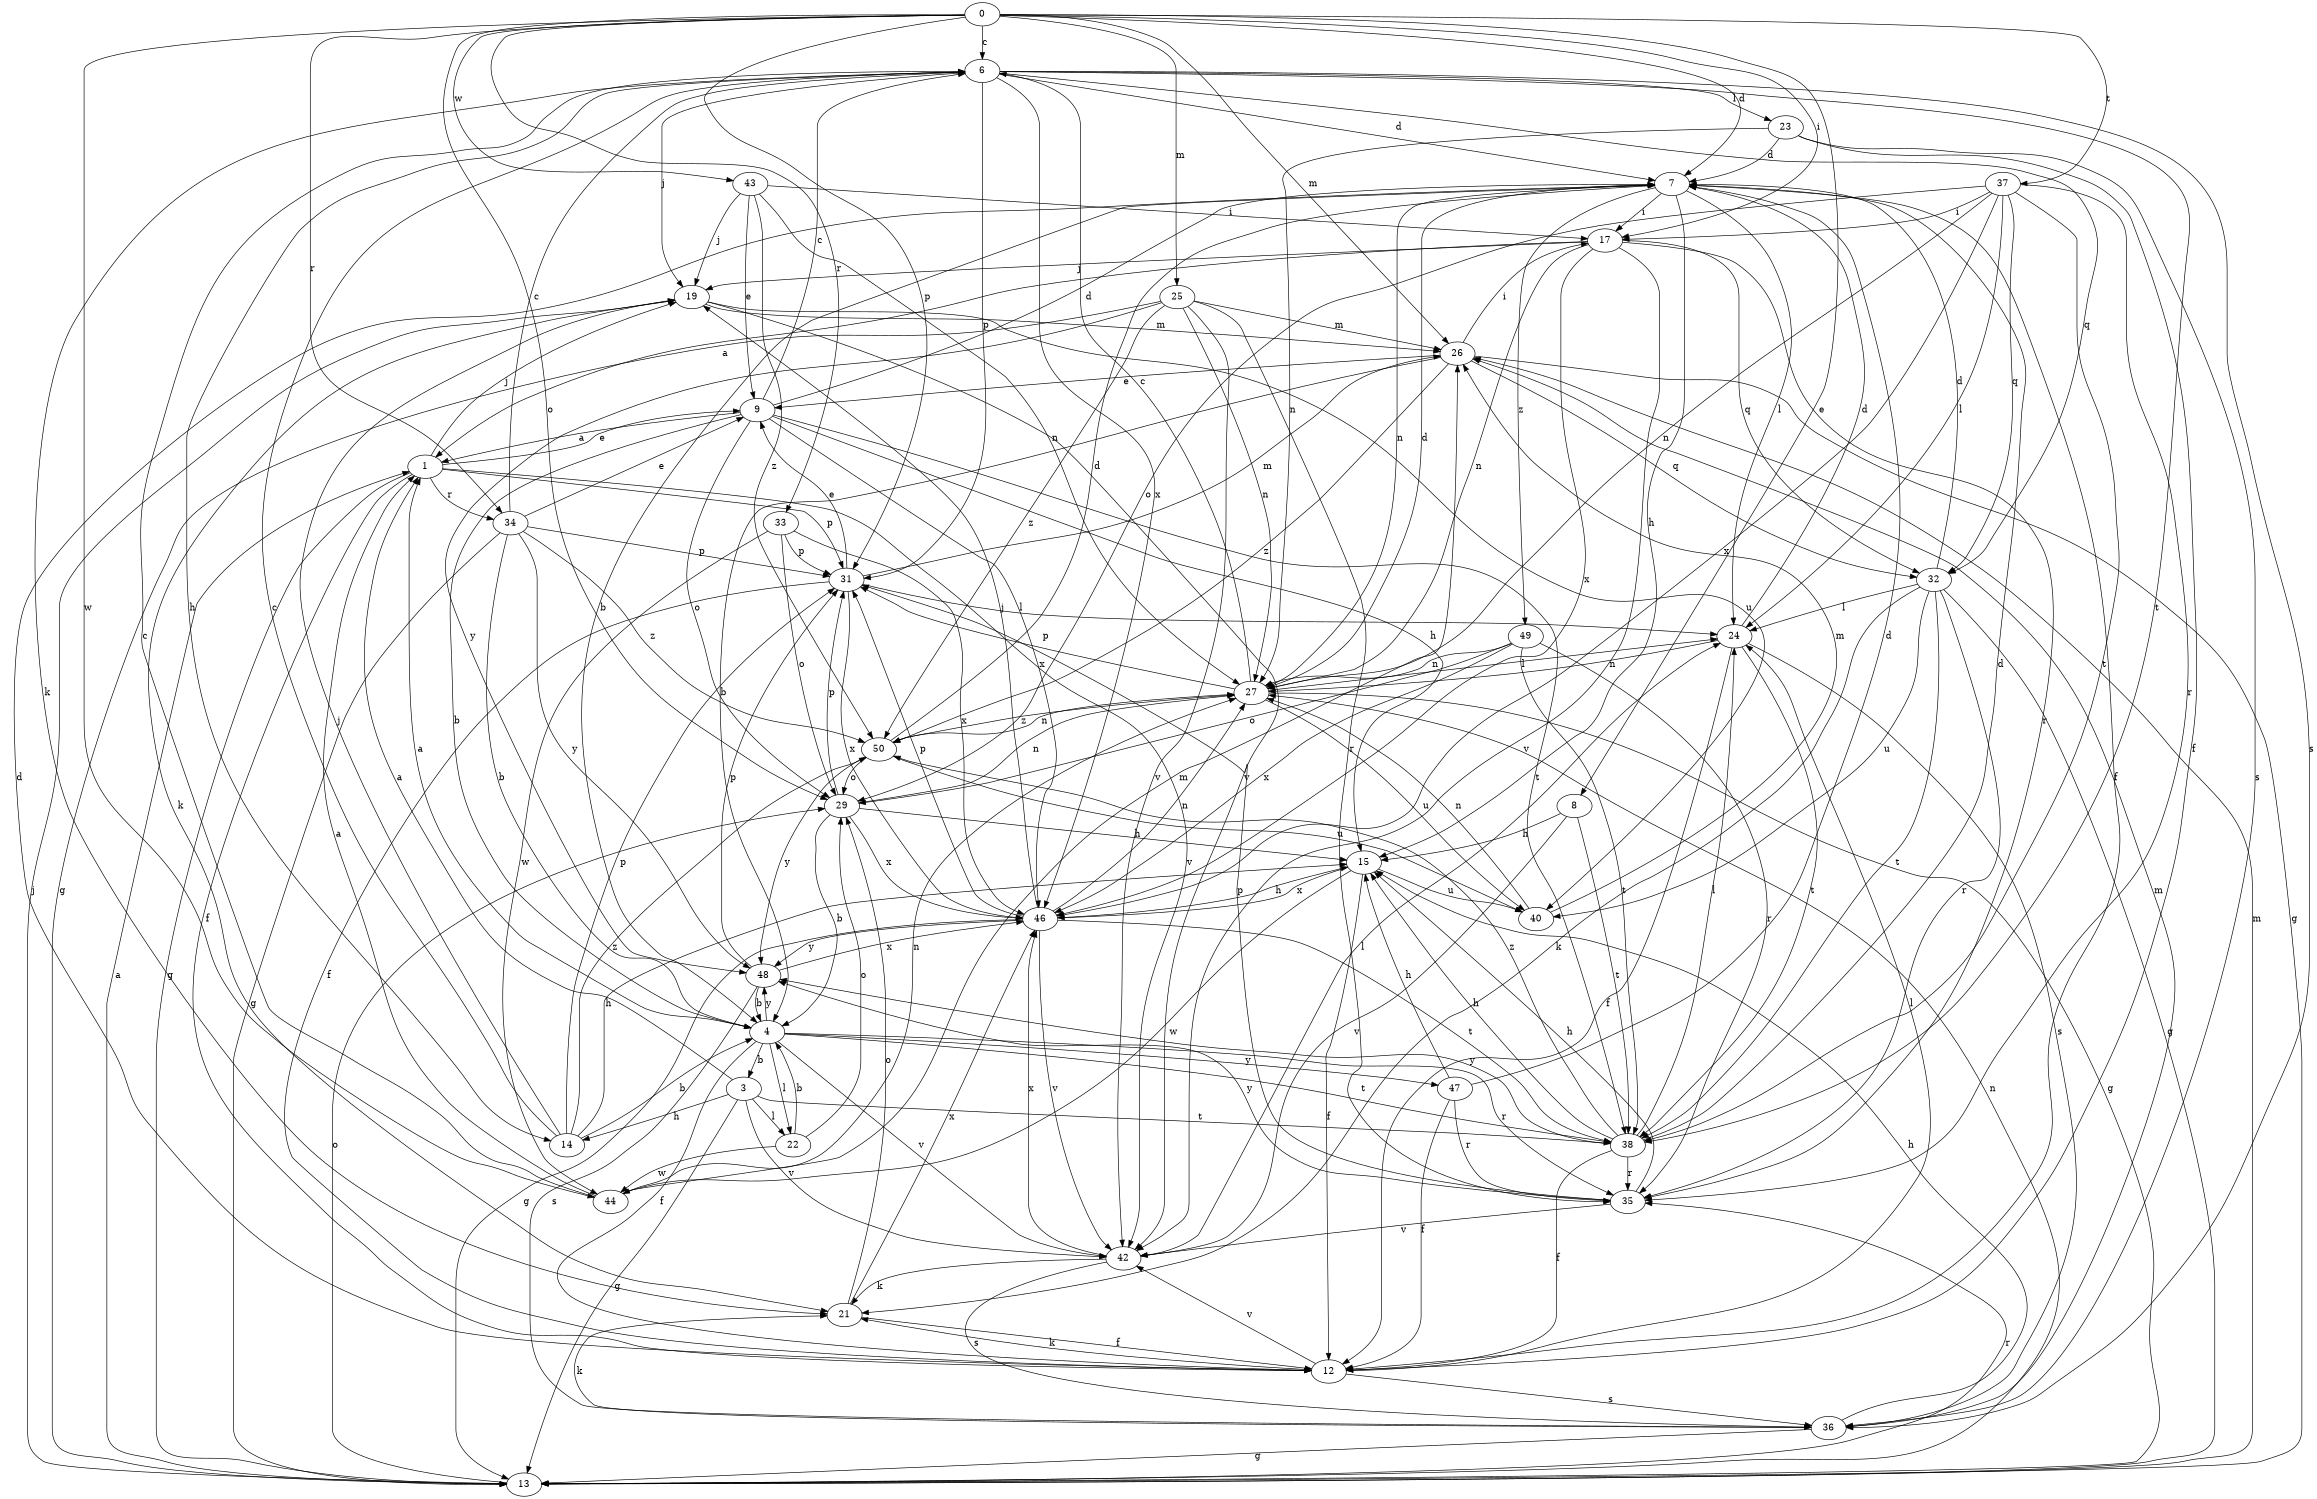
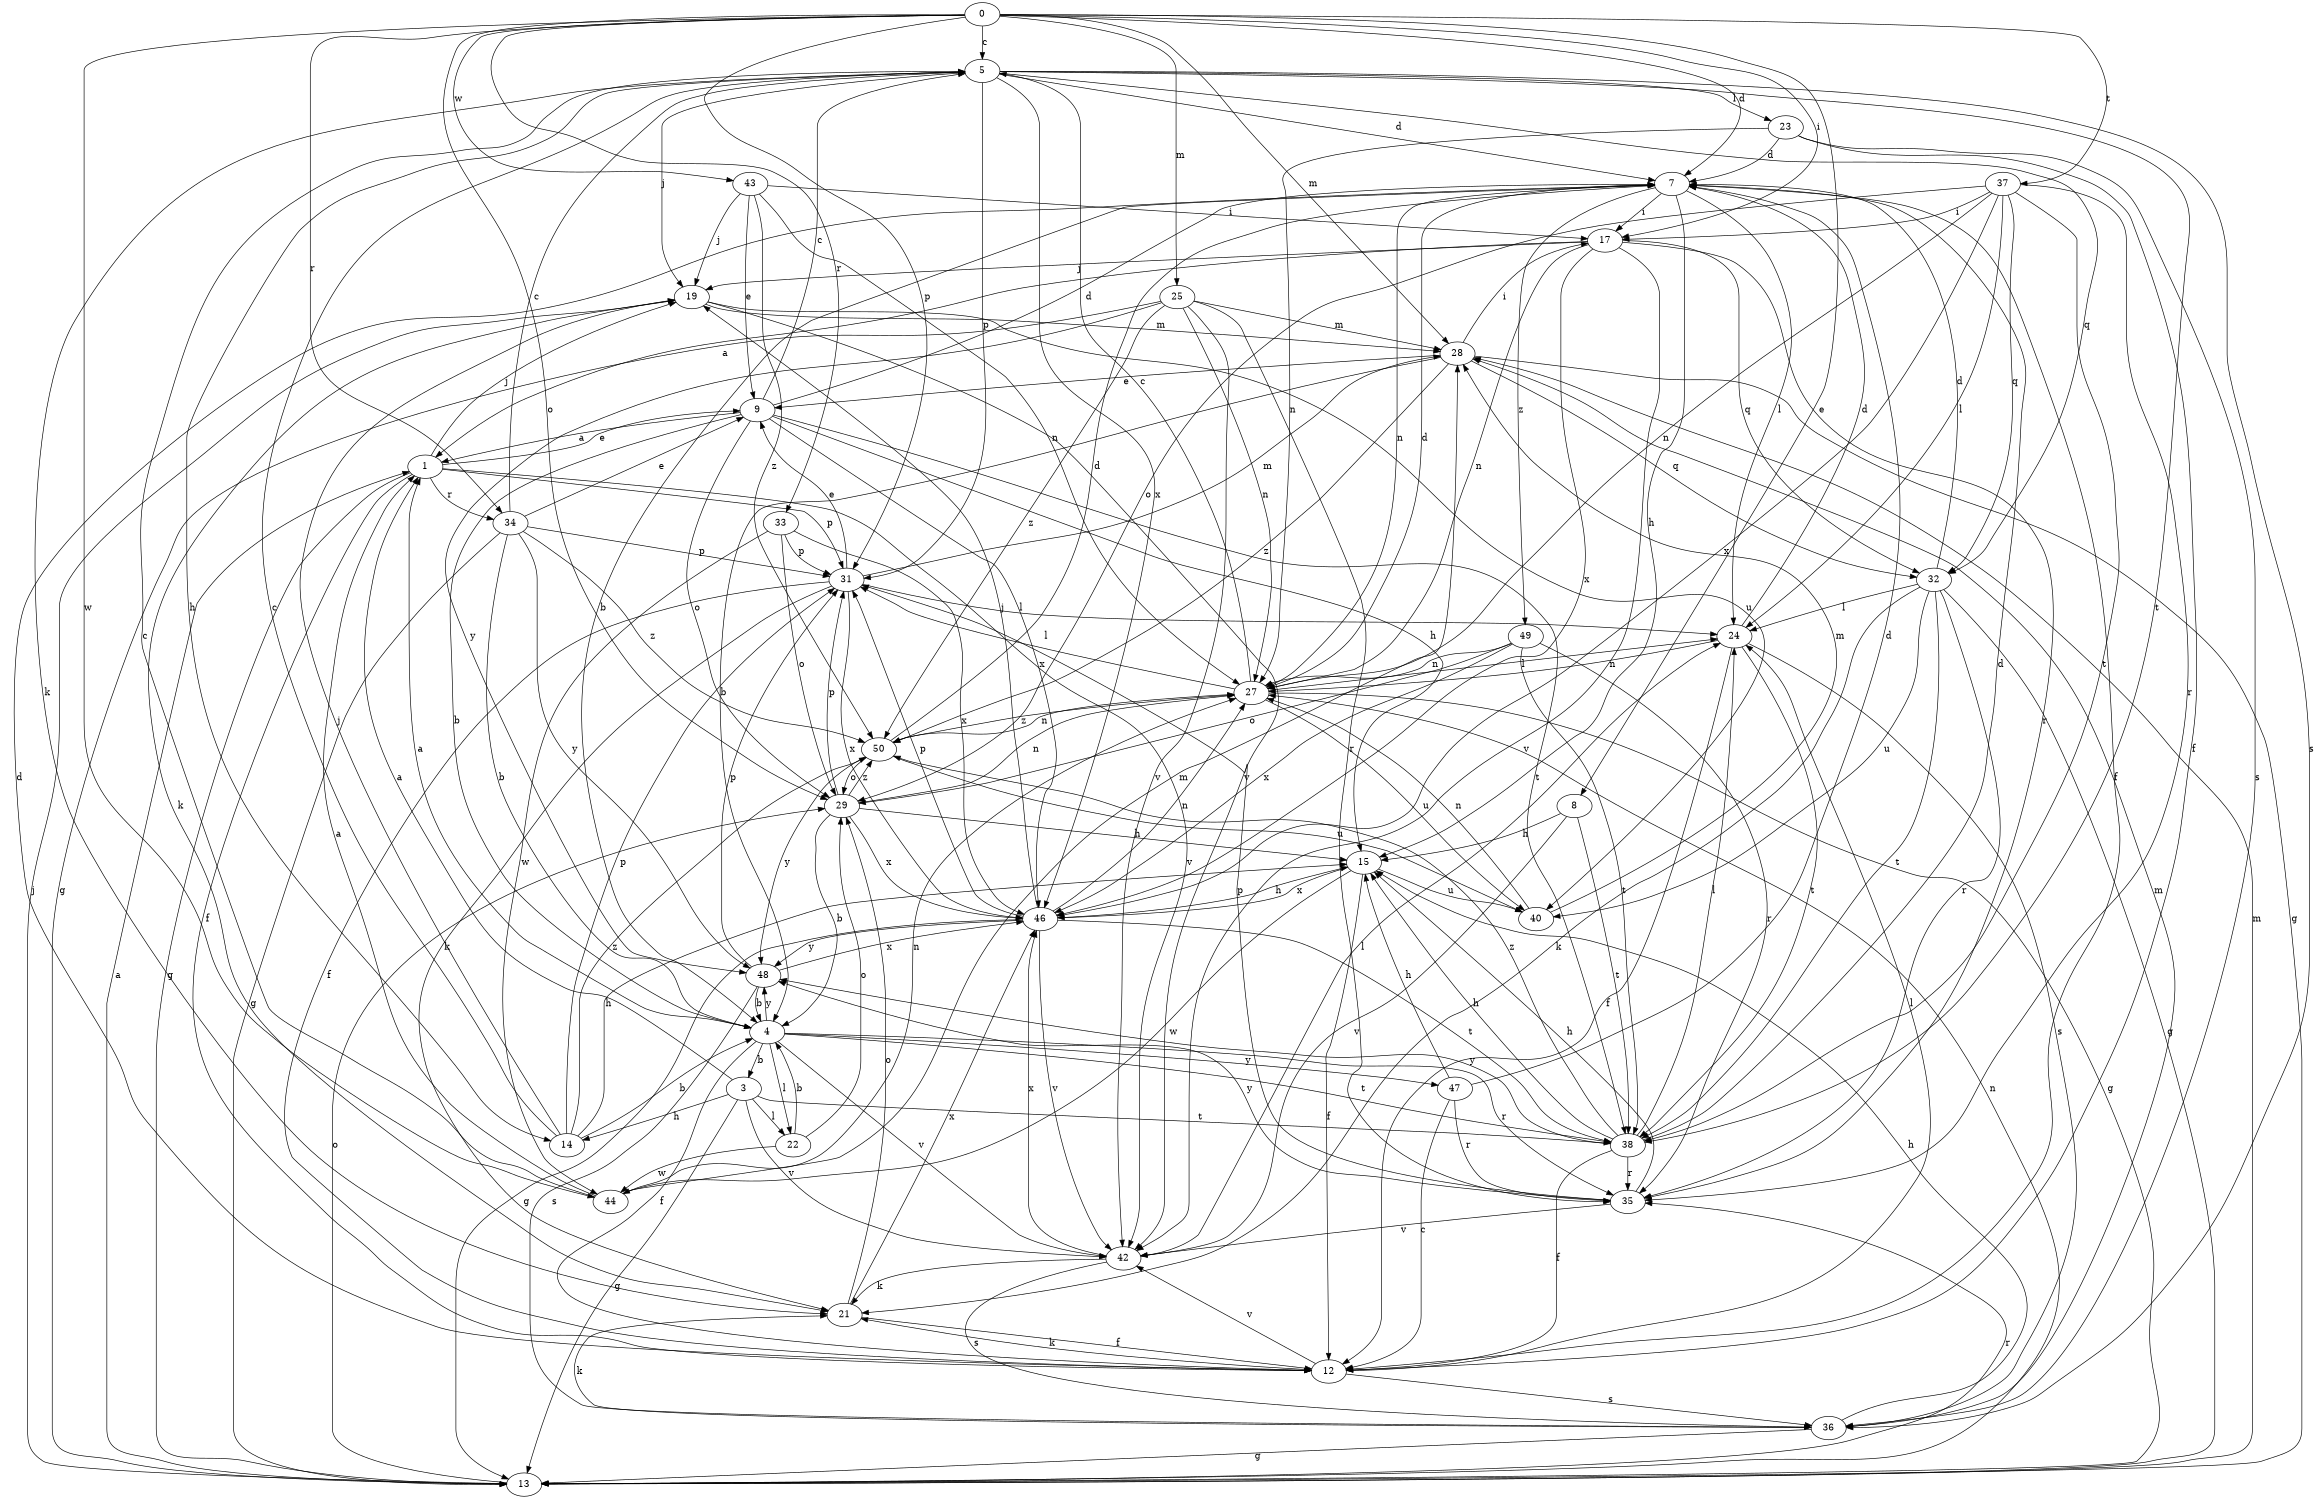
(982, 71) -> (982, 71)
(1457, 354) -> (1457, 354)
(1046, 636) -> (1046, 636)
none -> (857, 784)
none -> (425, 981)
(1423, 1230) -> (1423, 1230)
